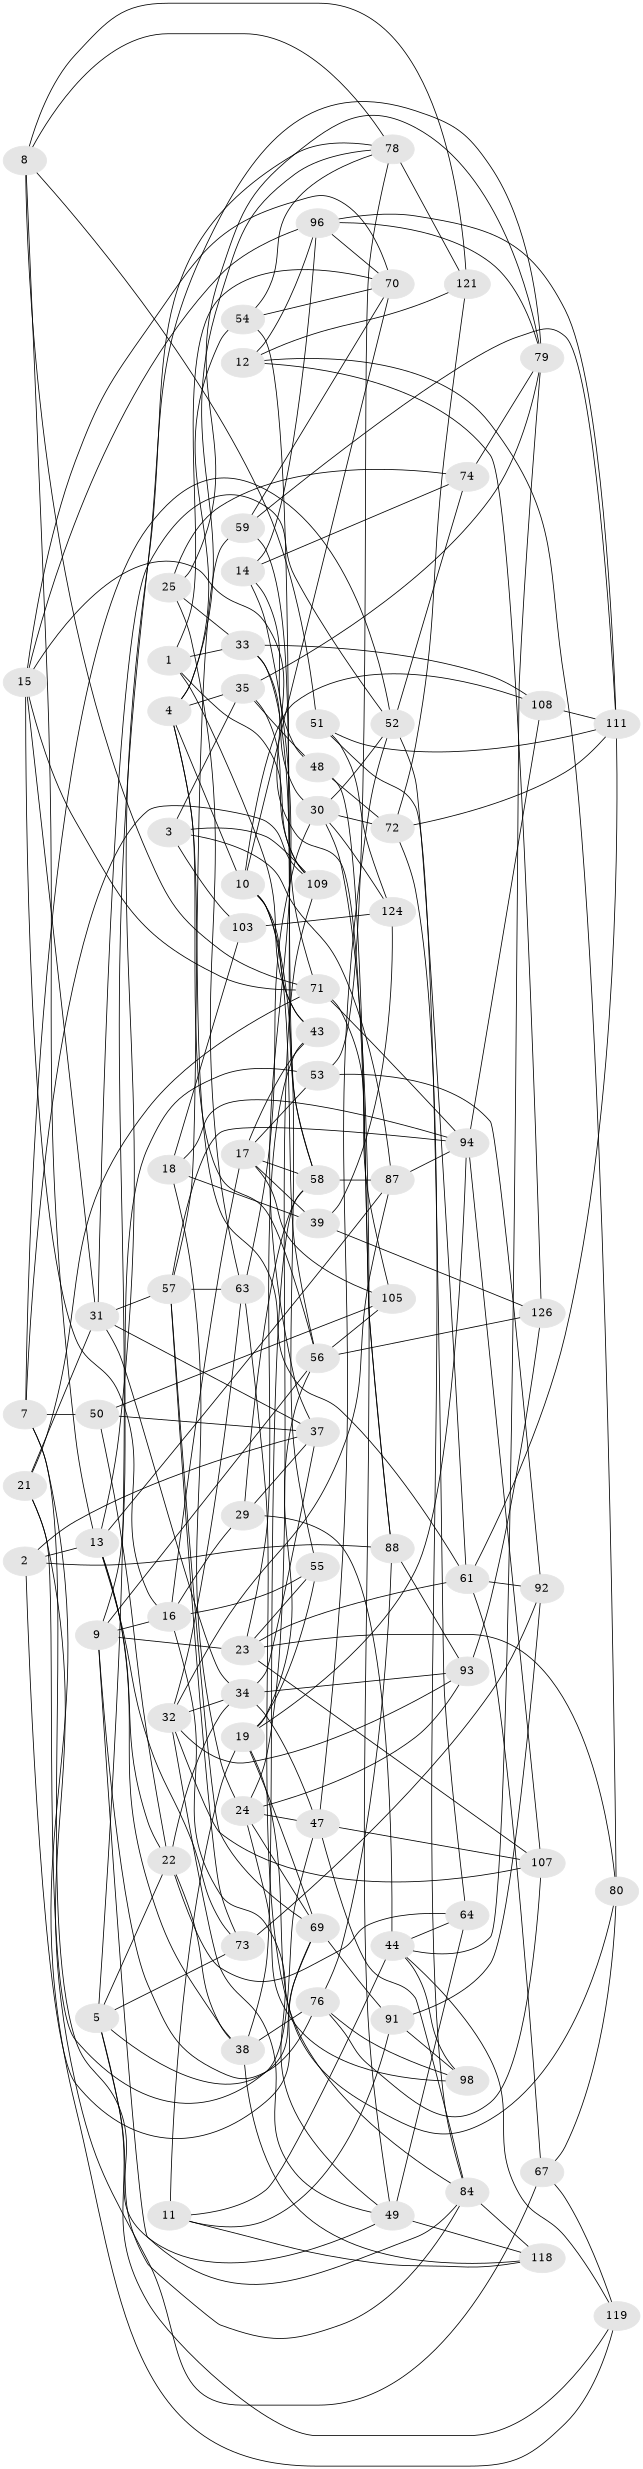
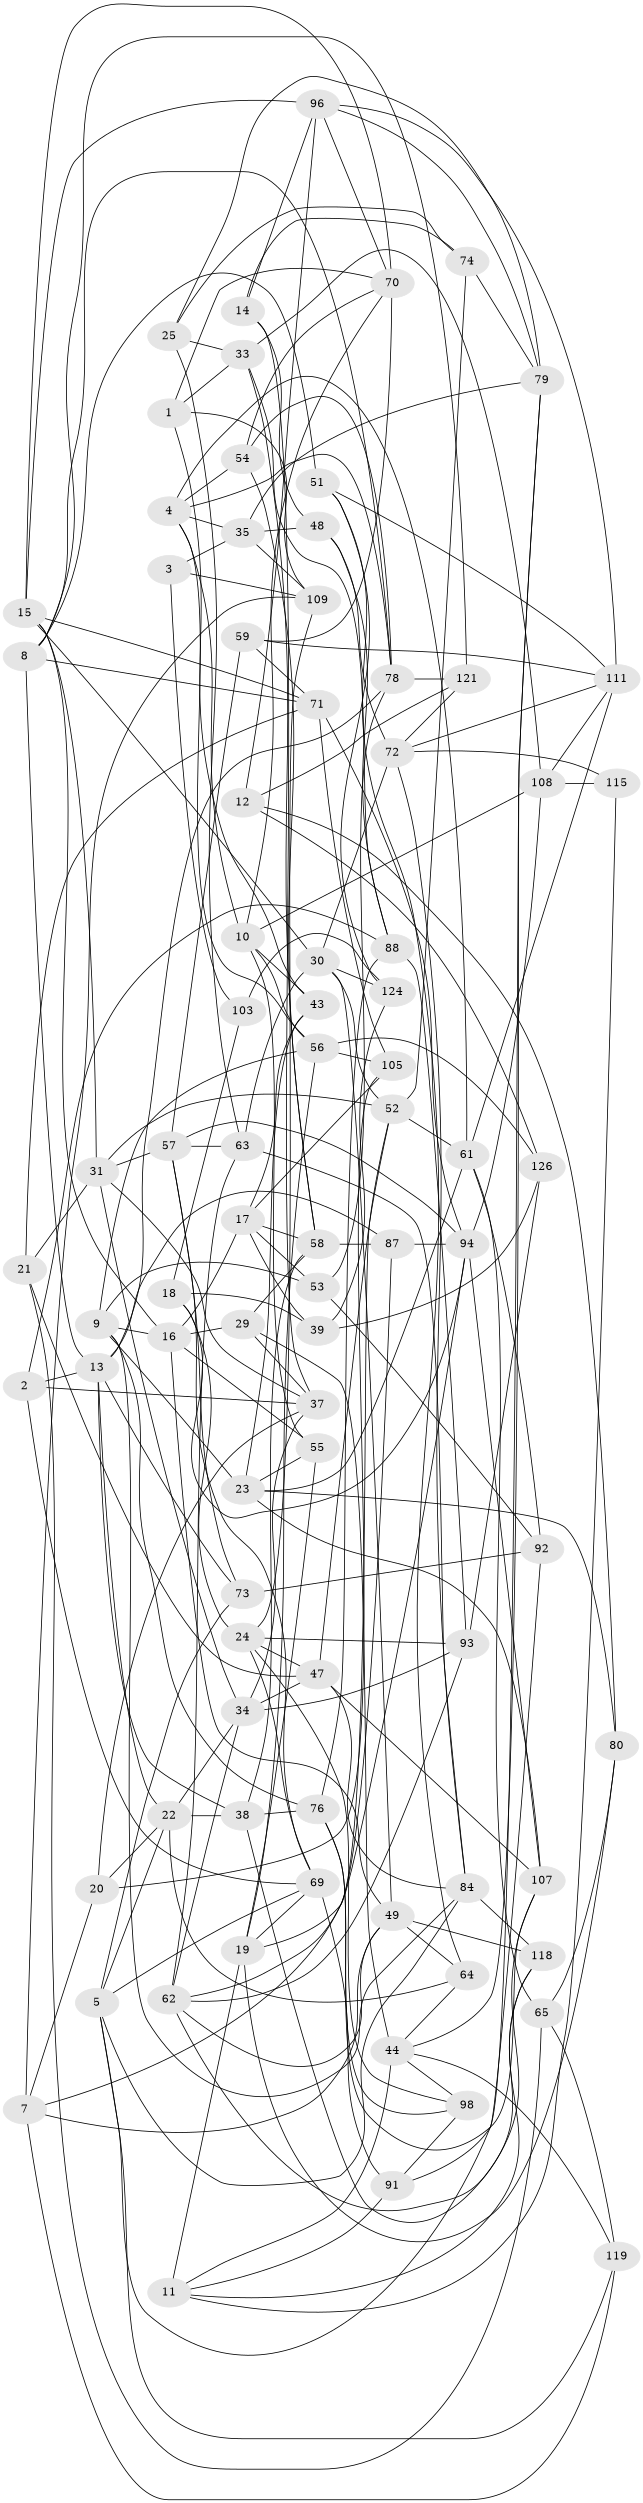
none -> (617, 783)
(340, 965) -> none
(97, 1414) -> (97, 1890)
(169, 1718) -> (169, 2000)
(542, 2172) -> (542, 2013)
